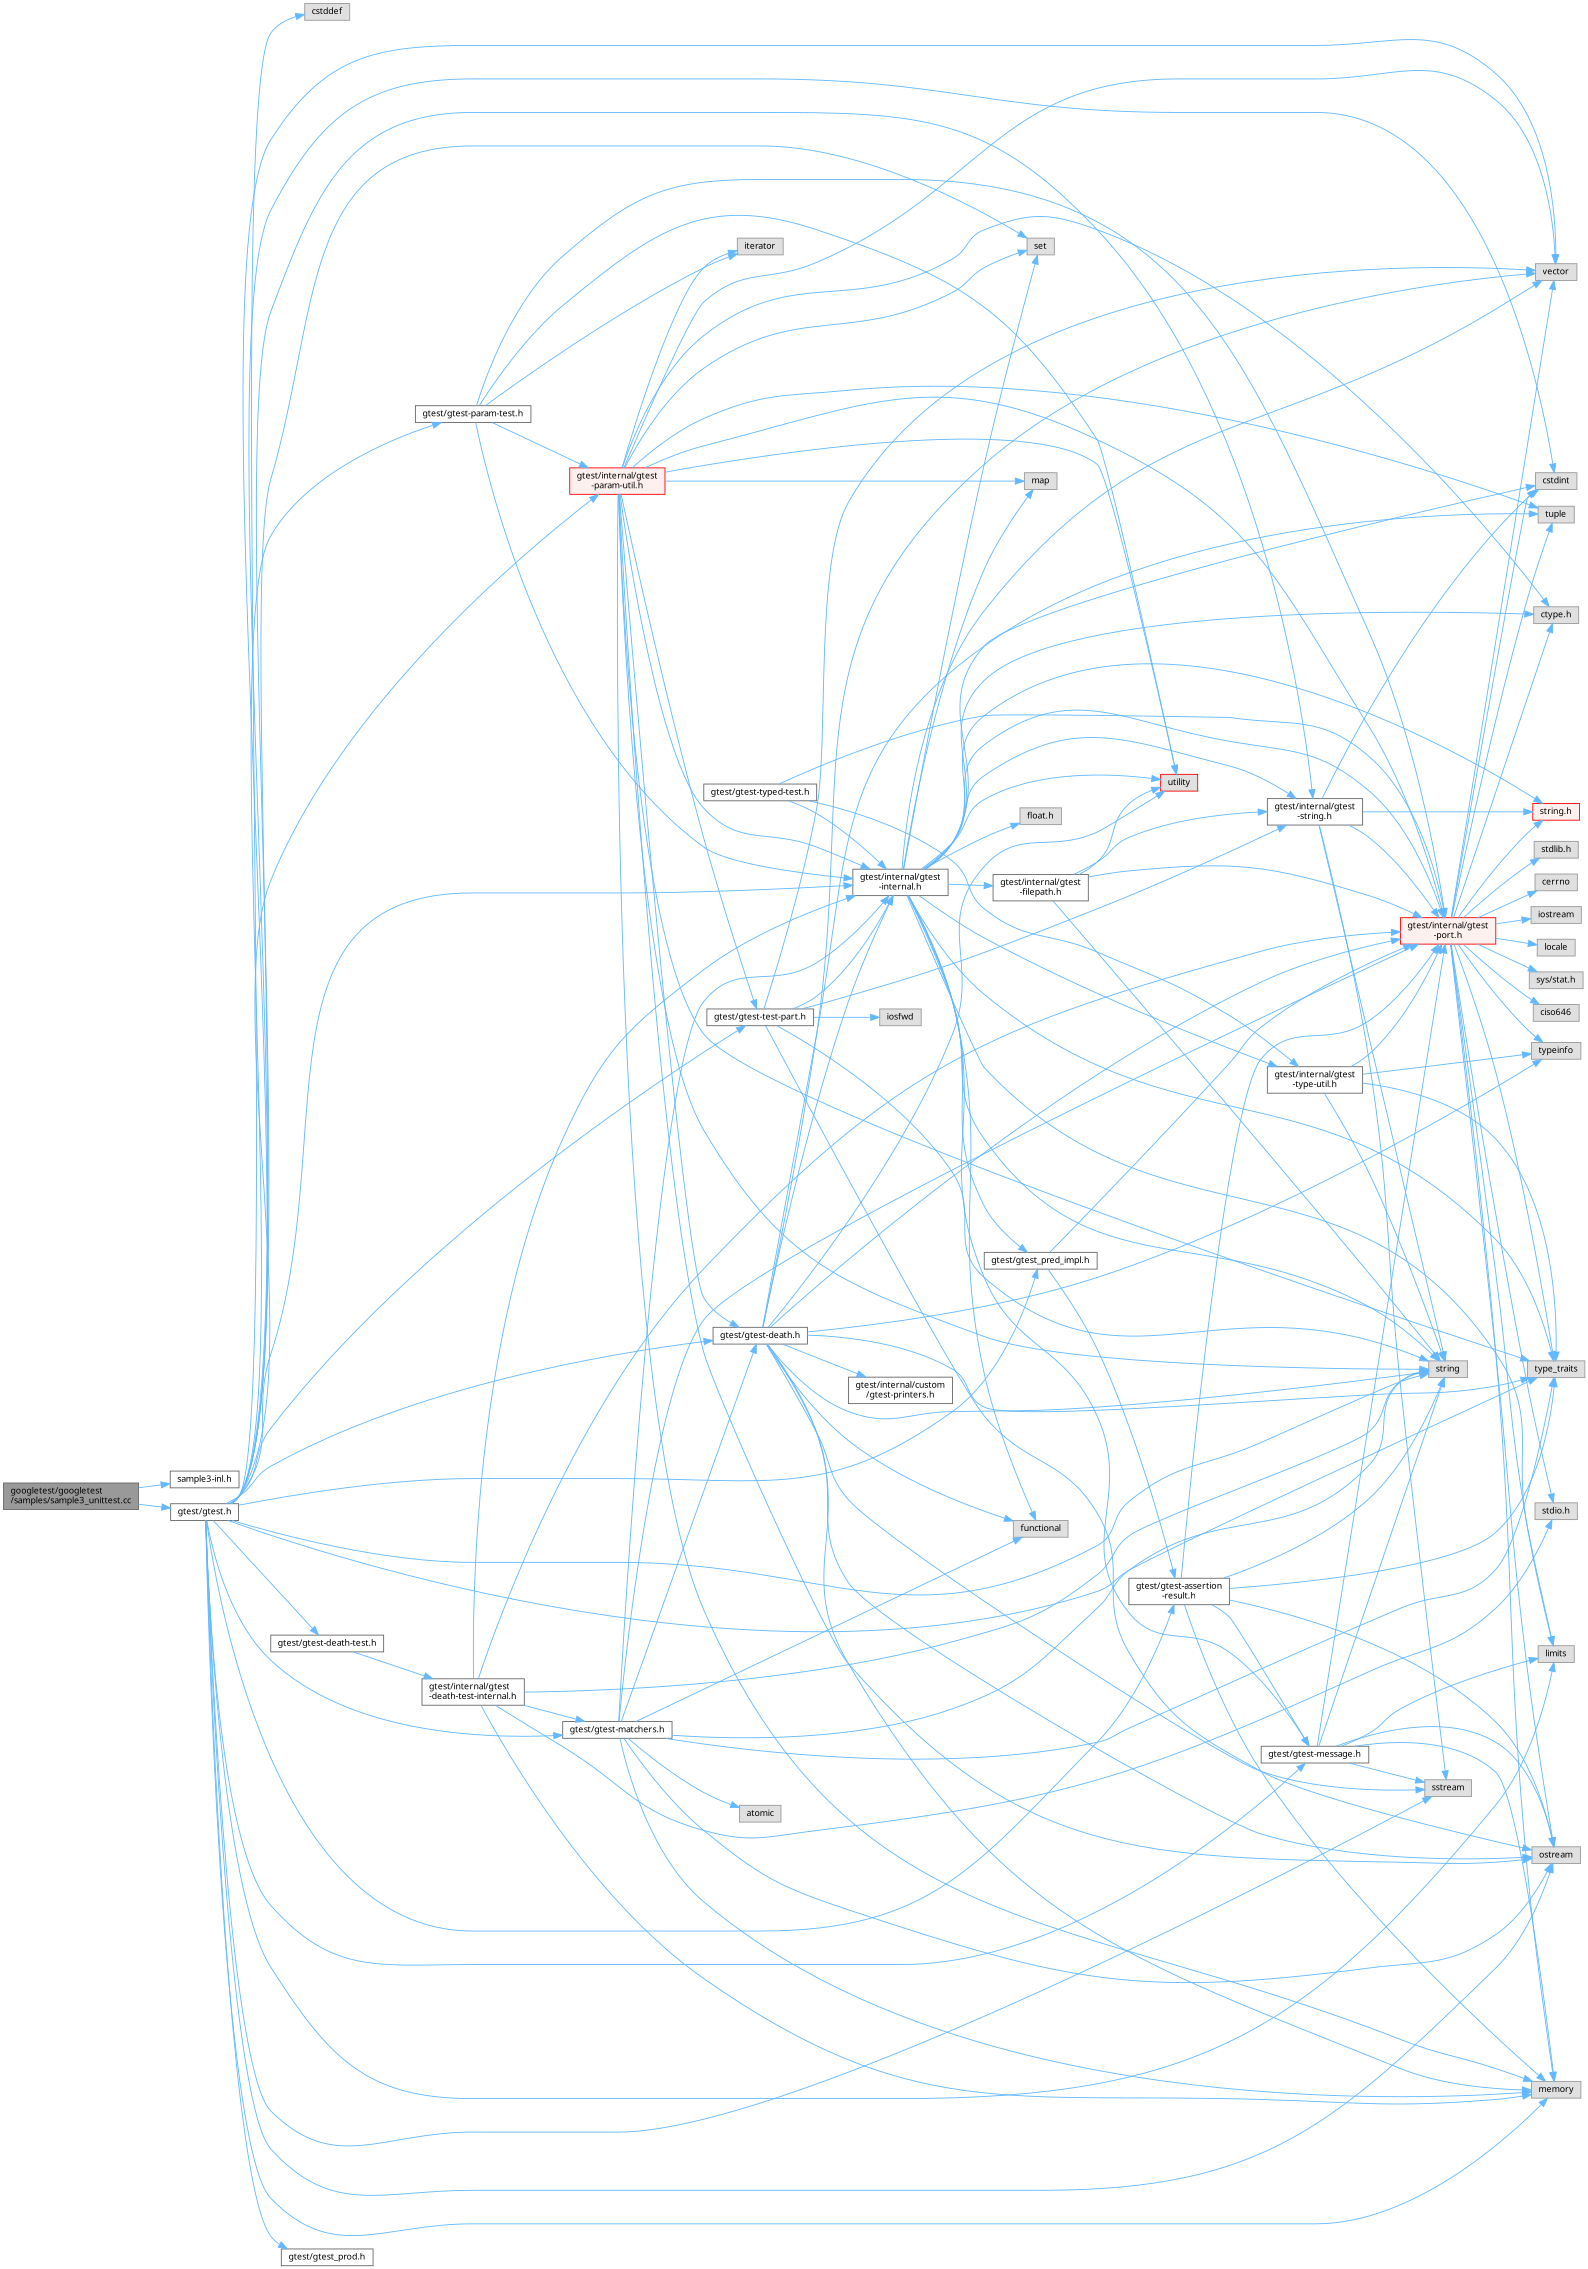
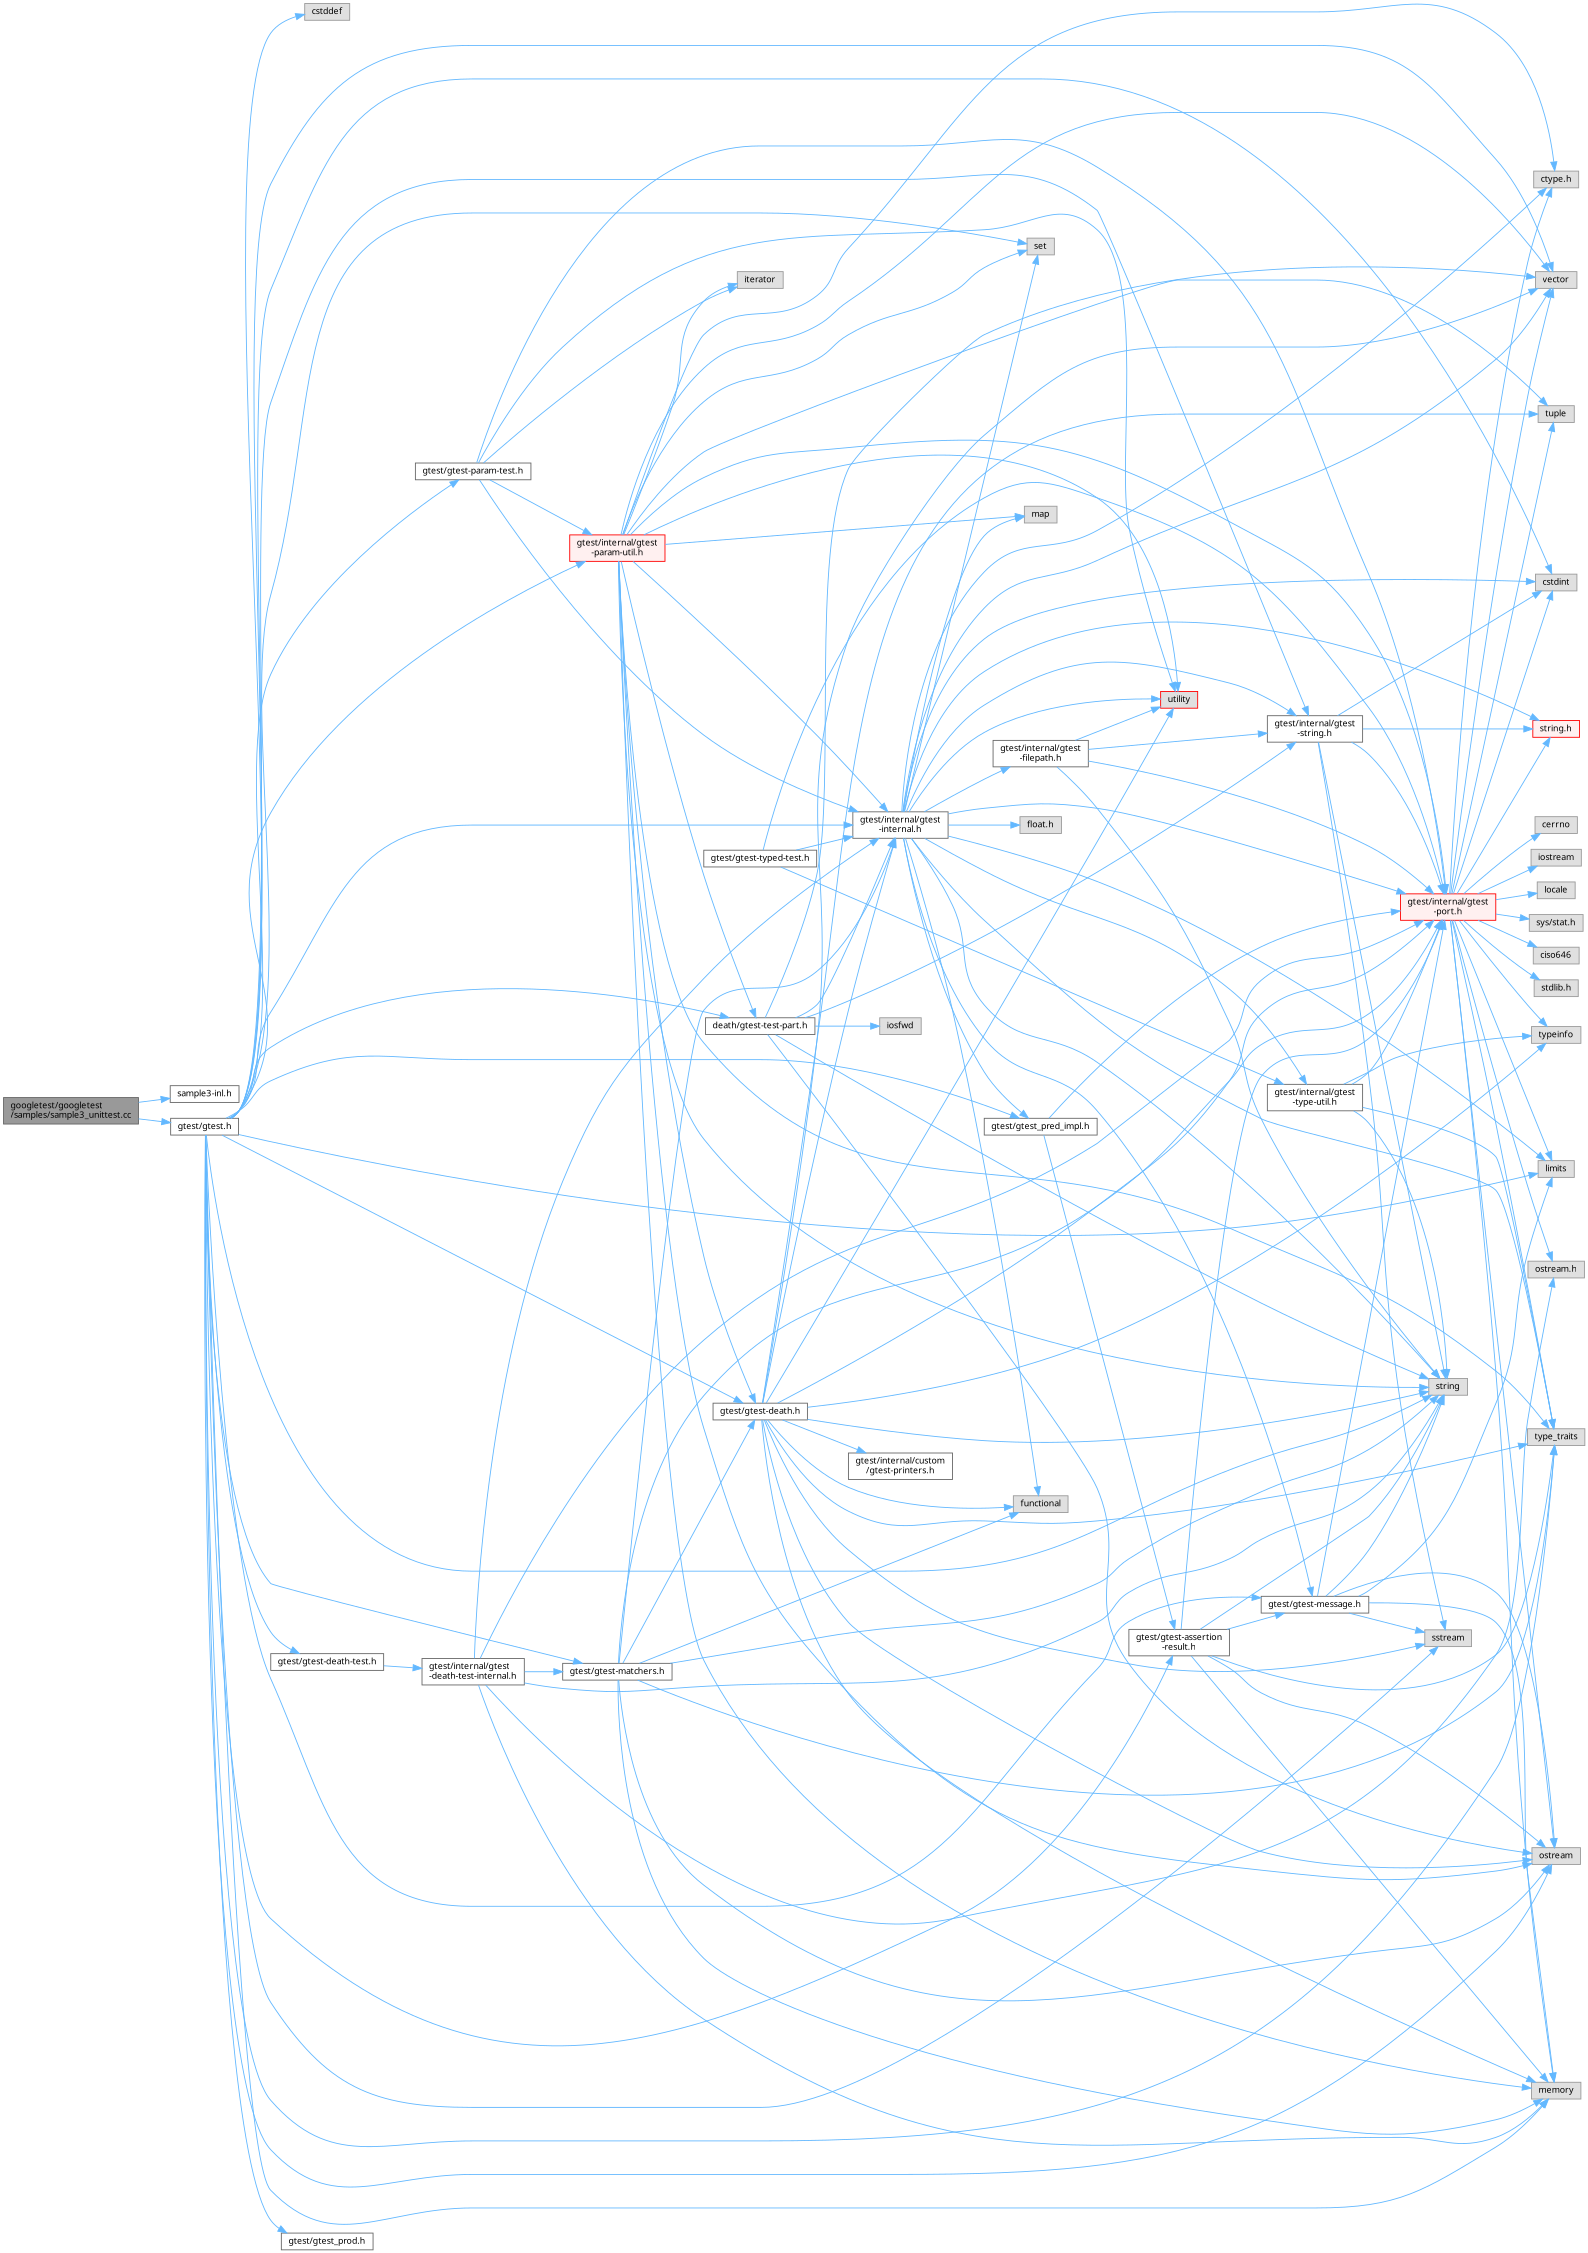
(760, 1017) -> (760, 1026)
(1556, 1511) -> (1556, 1270)
(760, 1814) -> none
